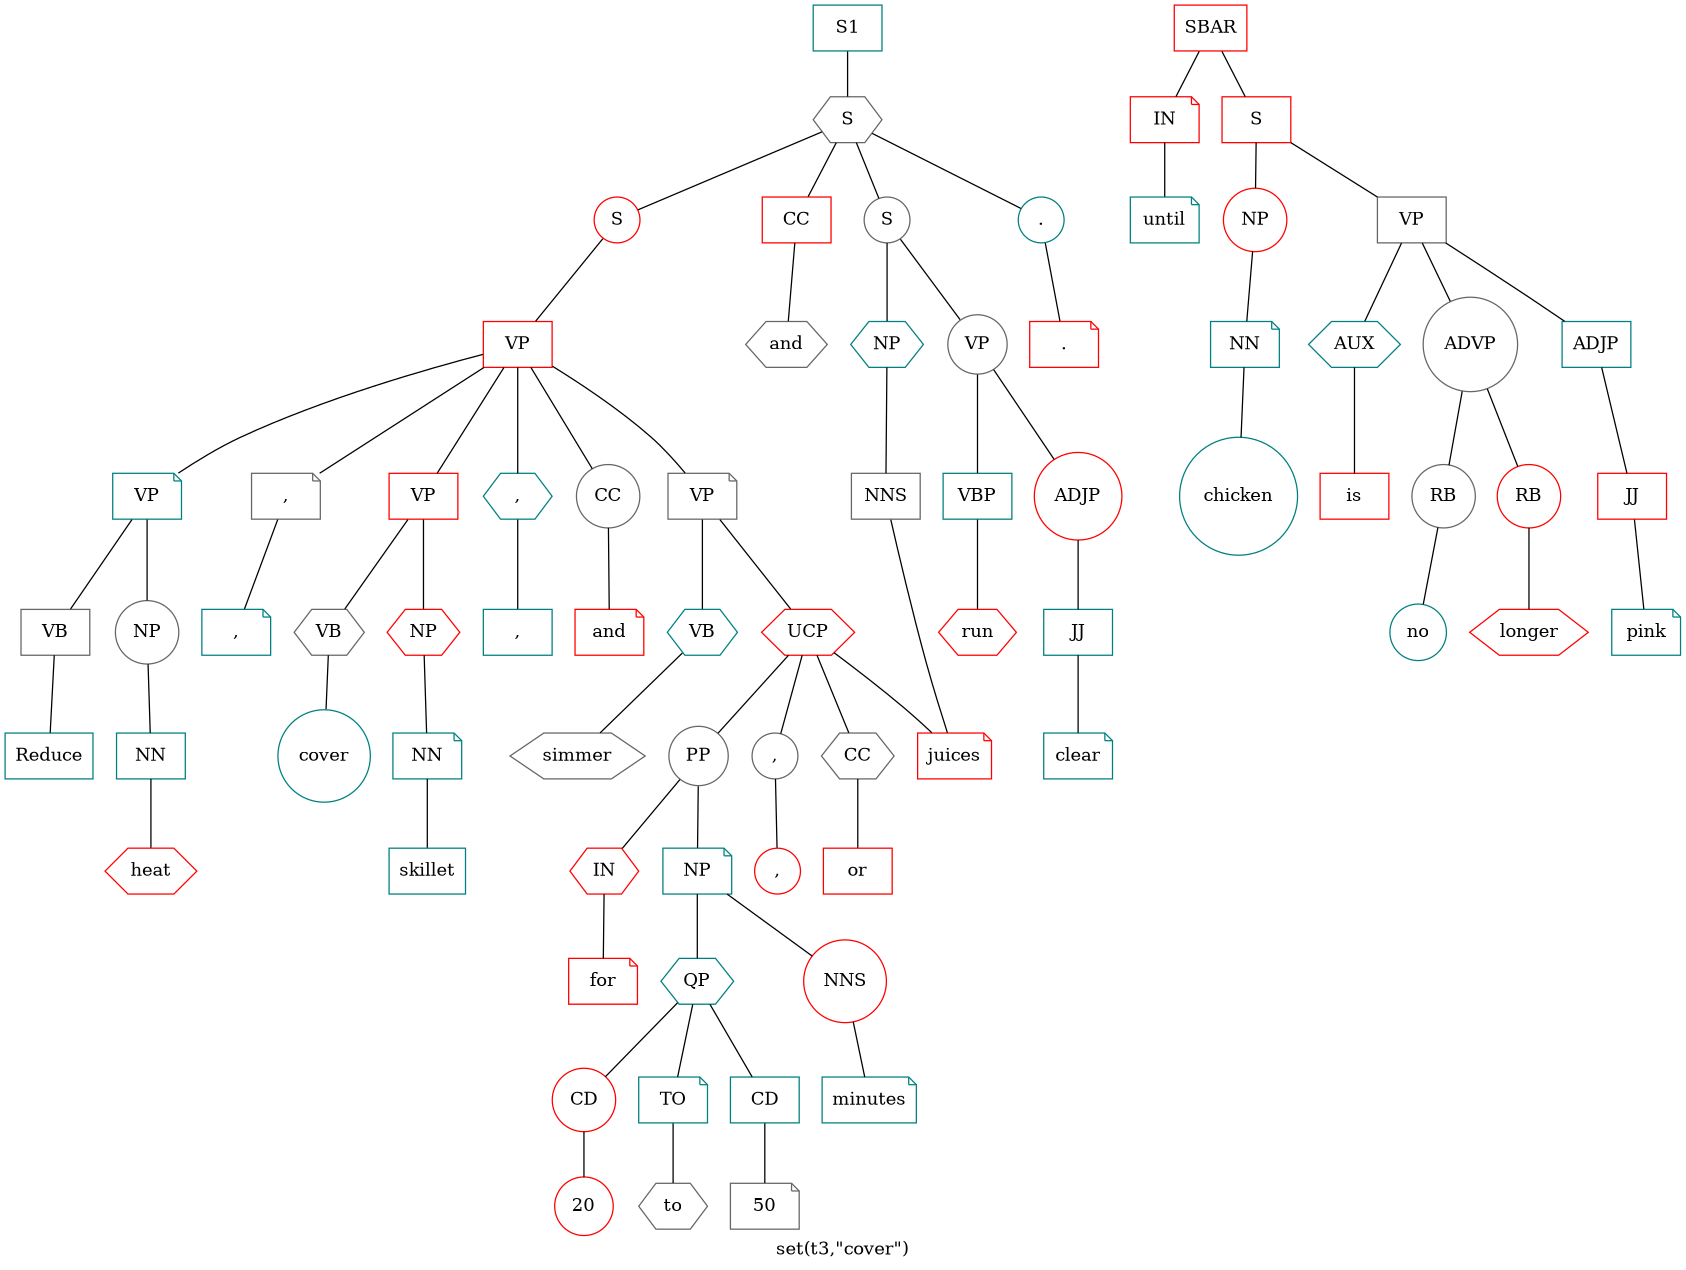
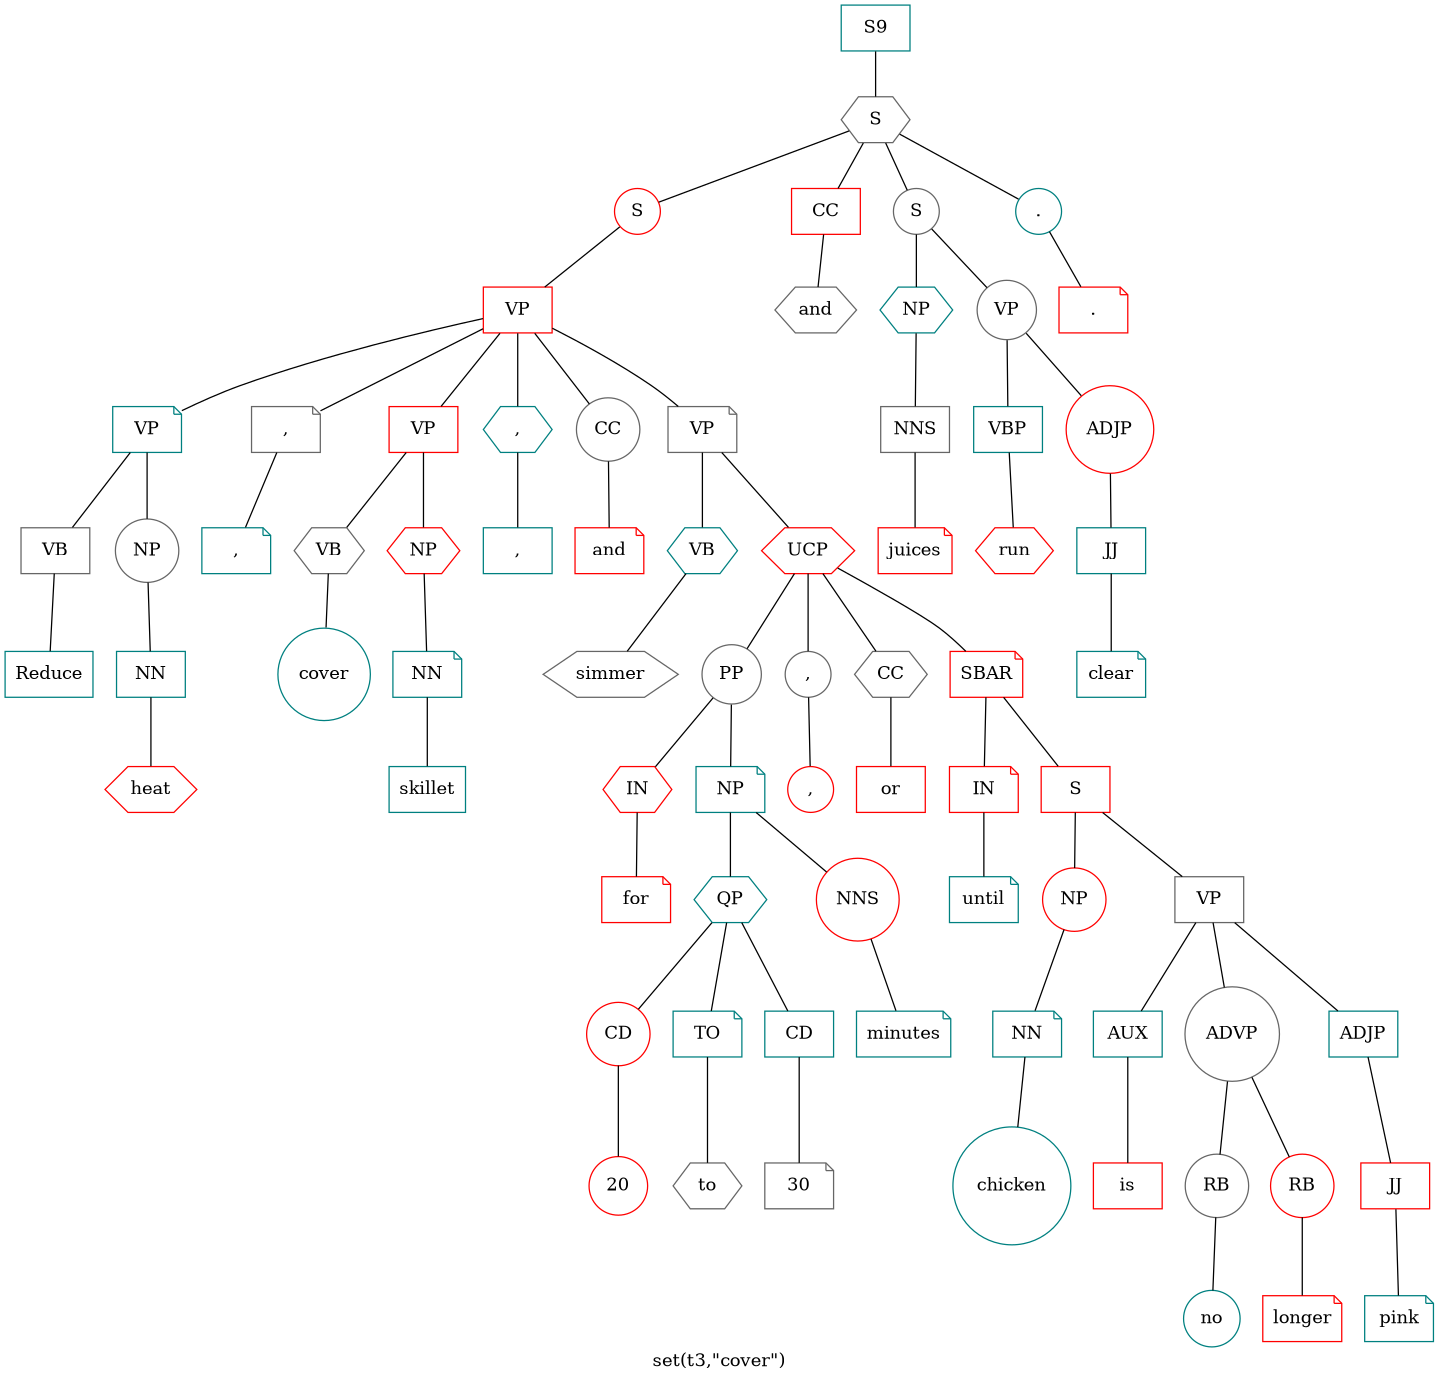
(848, 28) -> (876, 28)
(1211, 28) -> (986, 674)
(1354, 344) -> (1128, 1034)
(1529, 632) -> (1302, 1319)
(884, 691) -> (904, 606)
(765, 1206) -> (799, 1186)
